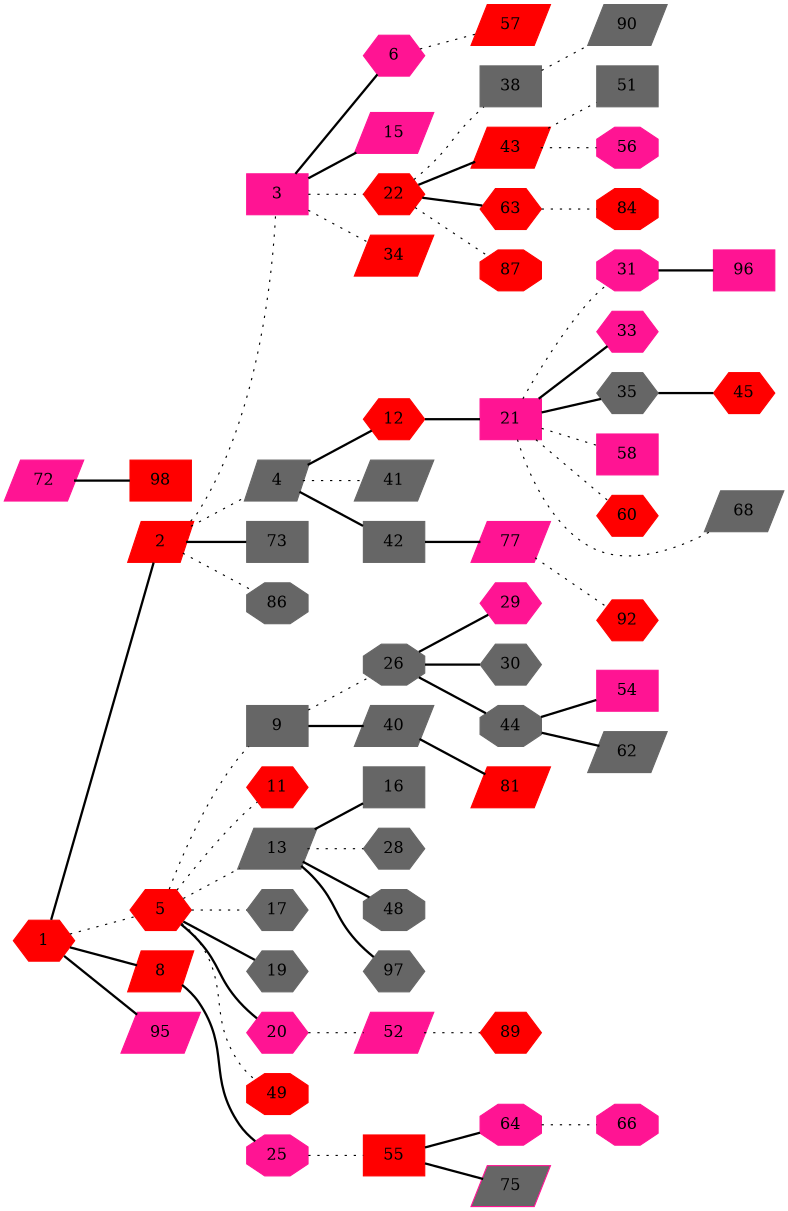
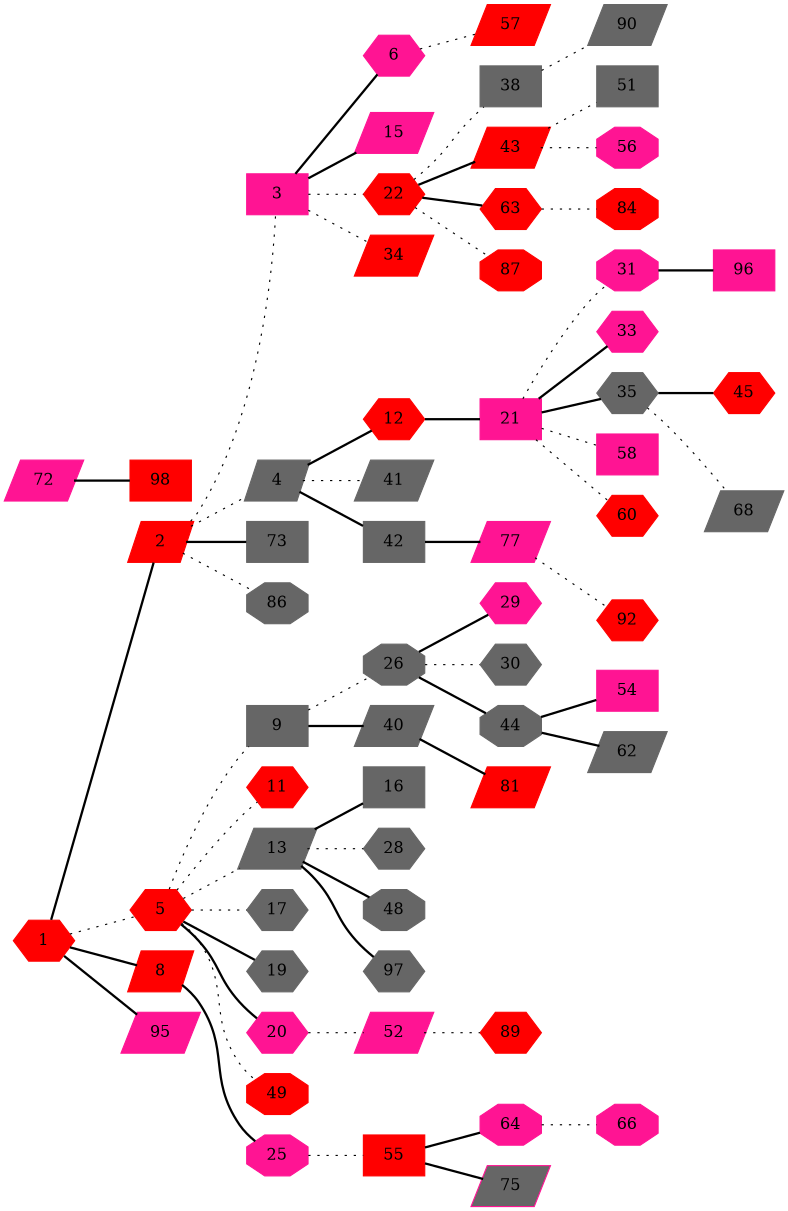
(587, 545) -> (688, 448)
(452, 665) -> (452, 665)
